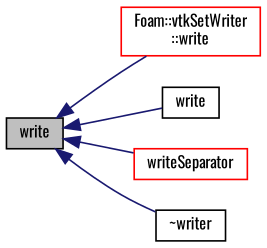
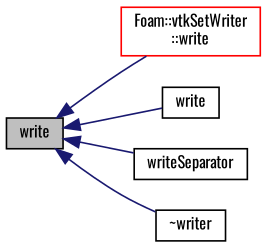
(191, 164) -> (191, 164)
